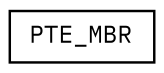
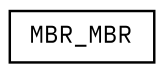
(82, 37) -> (82, 37)
